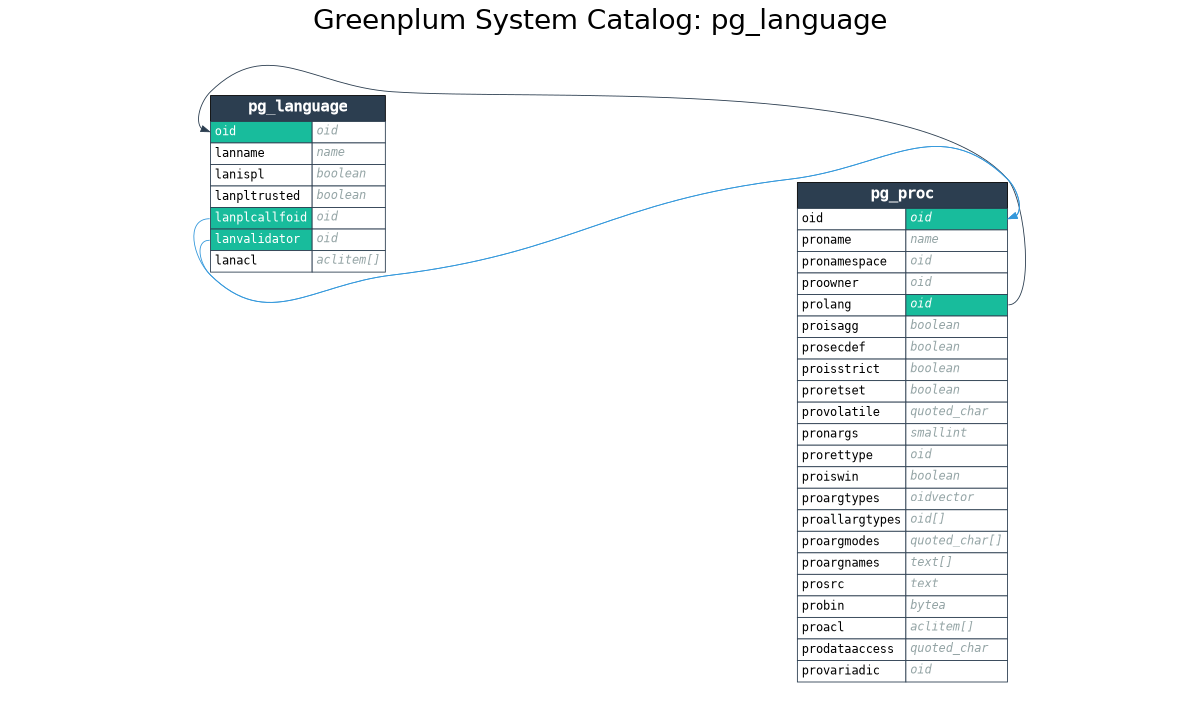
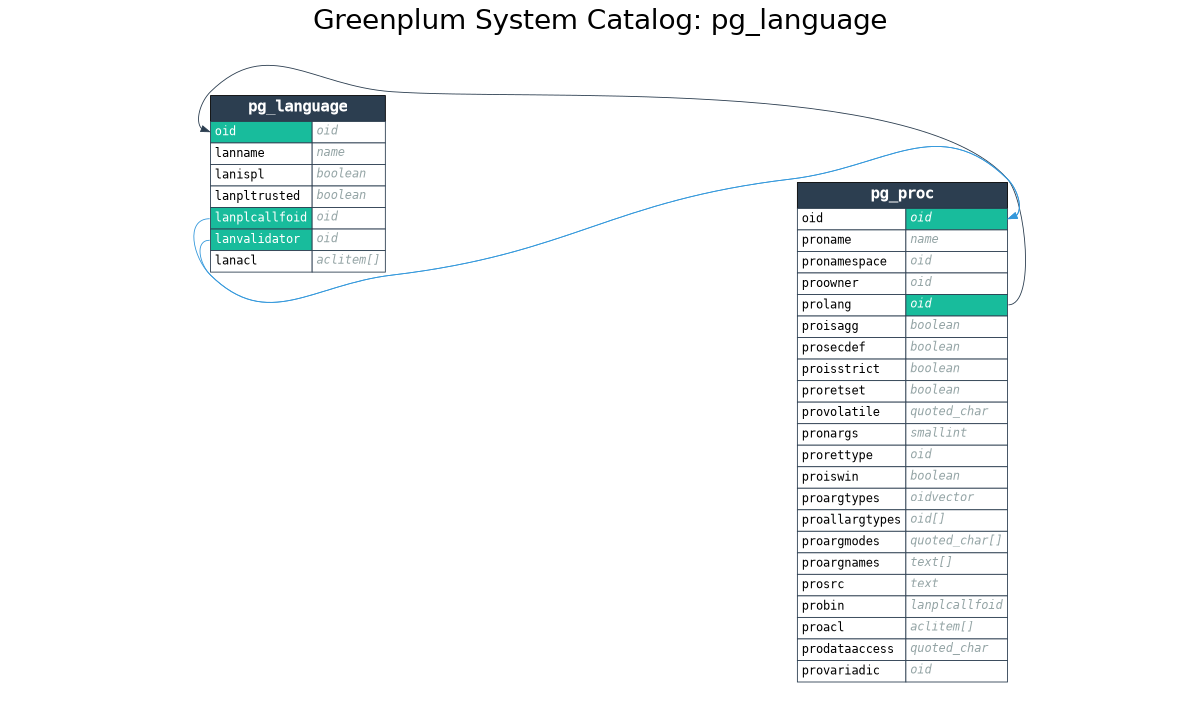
(928, 605) -> (957, 605)
